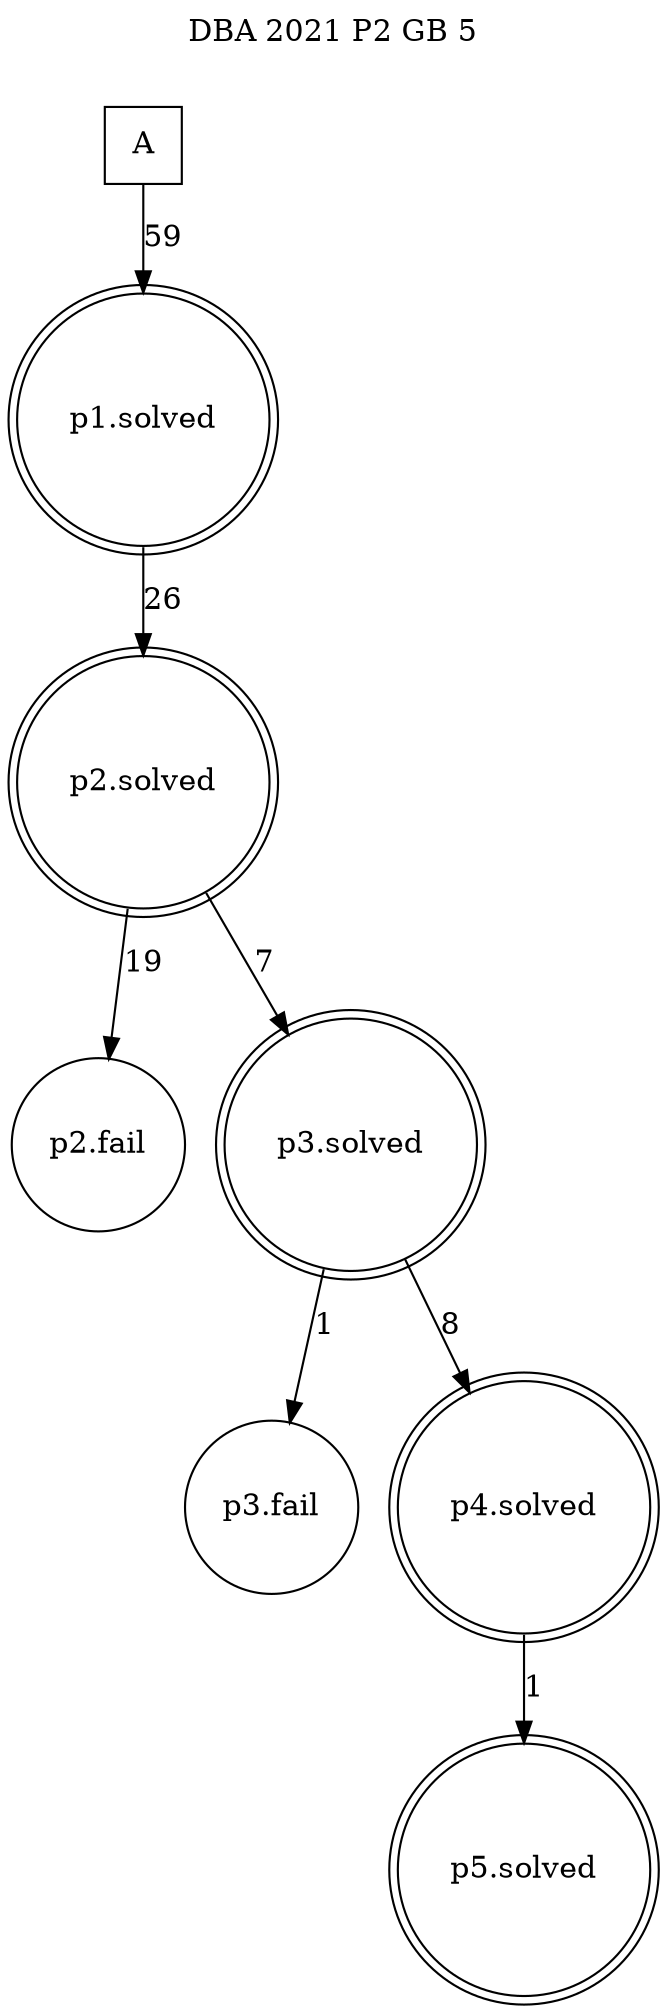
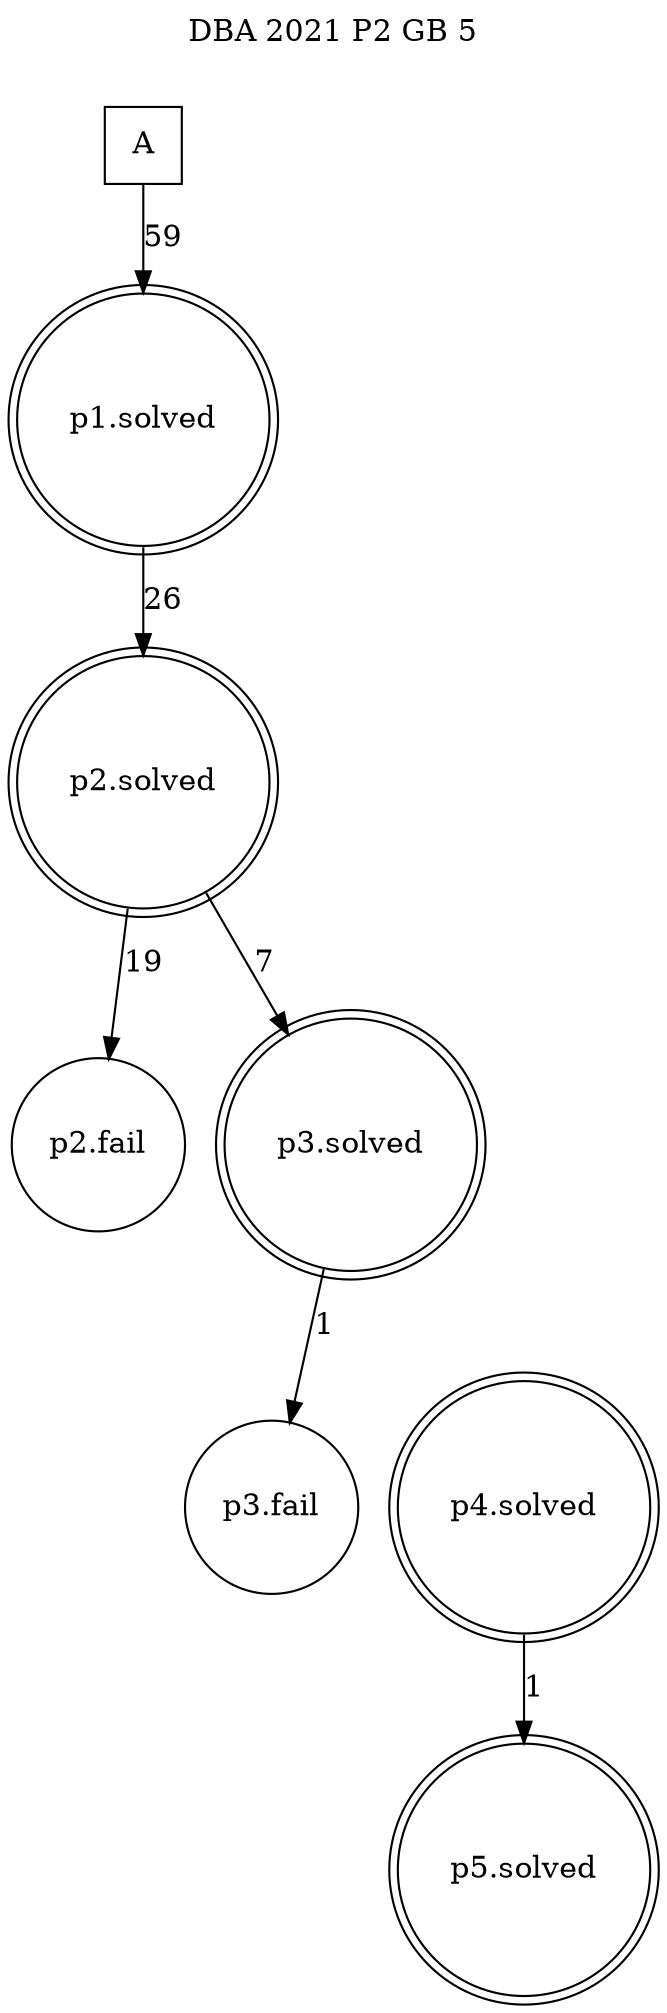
(433, 1316) -> none
